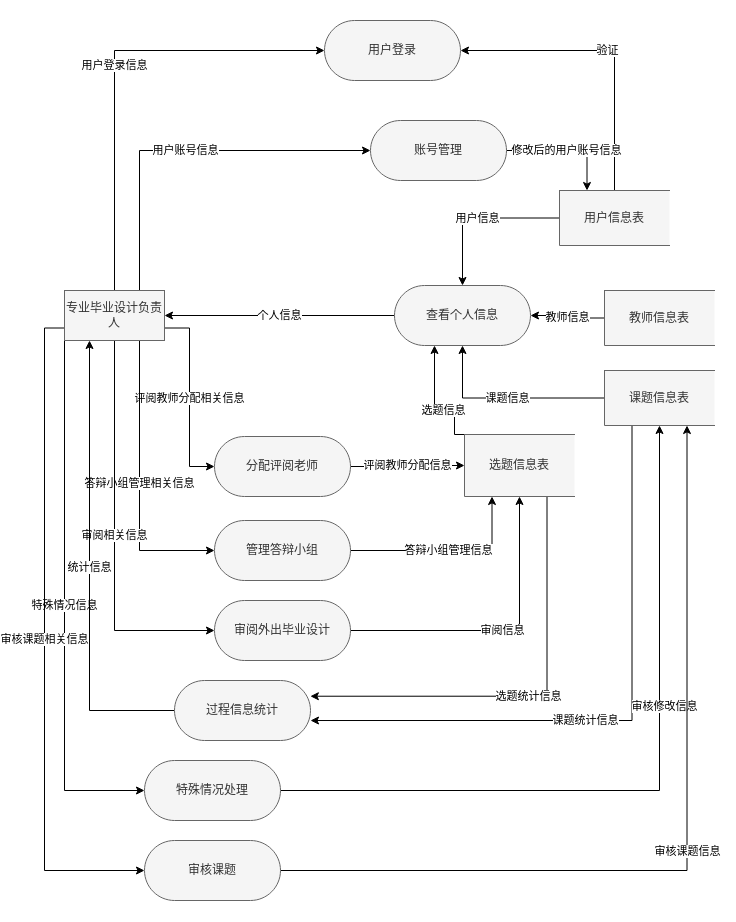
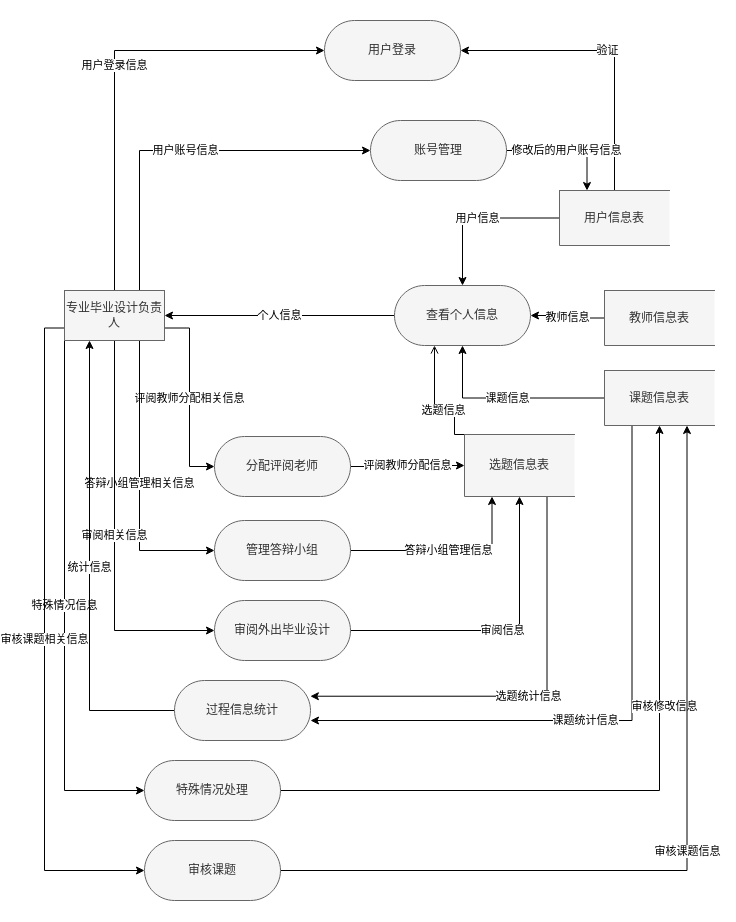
(435, 353) -> (435, 351)
